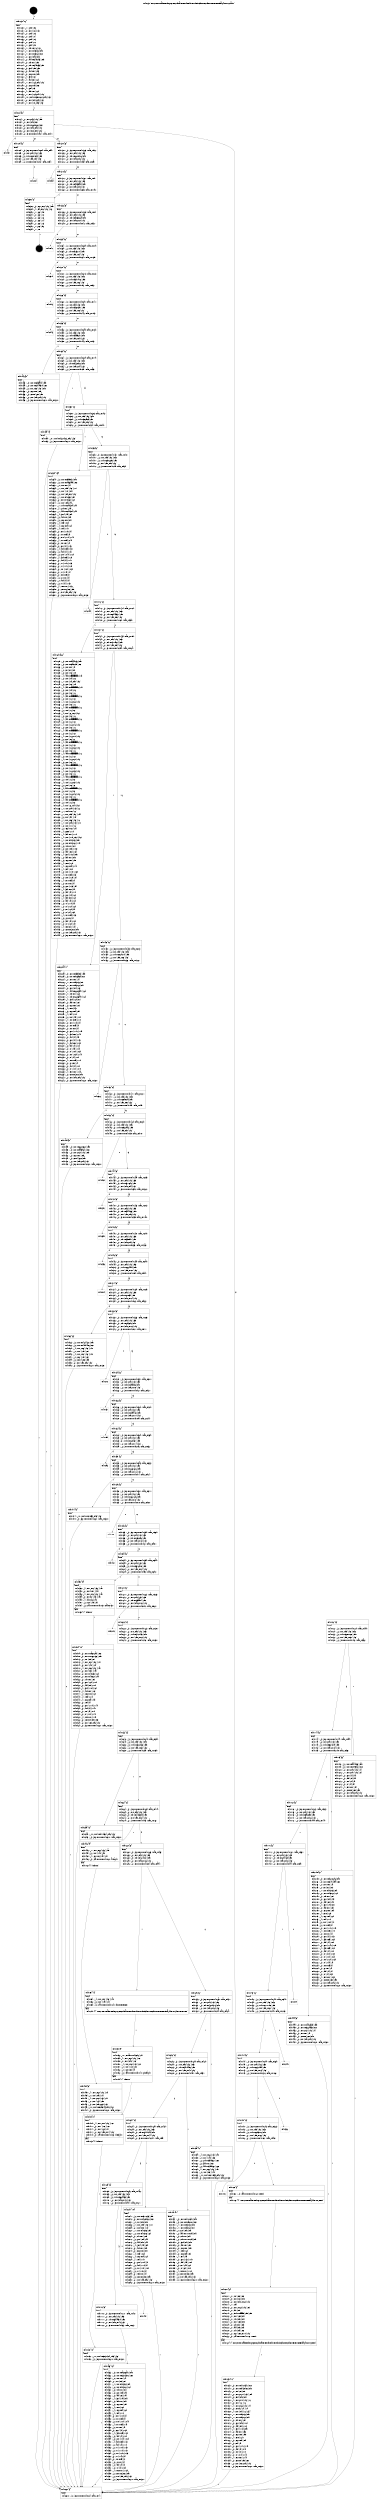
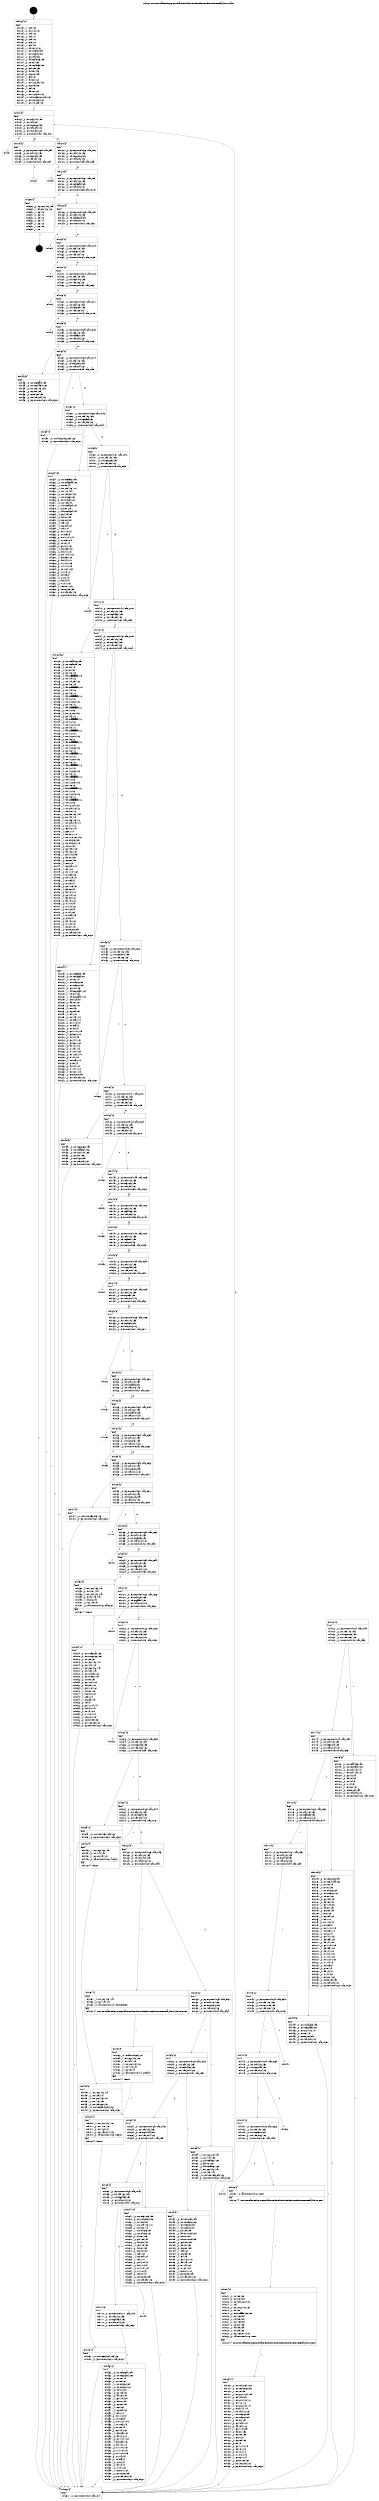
(11, 143) -> (12, 142)
(85, 1351) -> none
(132, 1479) -> none
none -> (111, 1742)
(294, 2002) -> none
